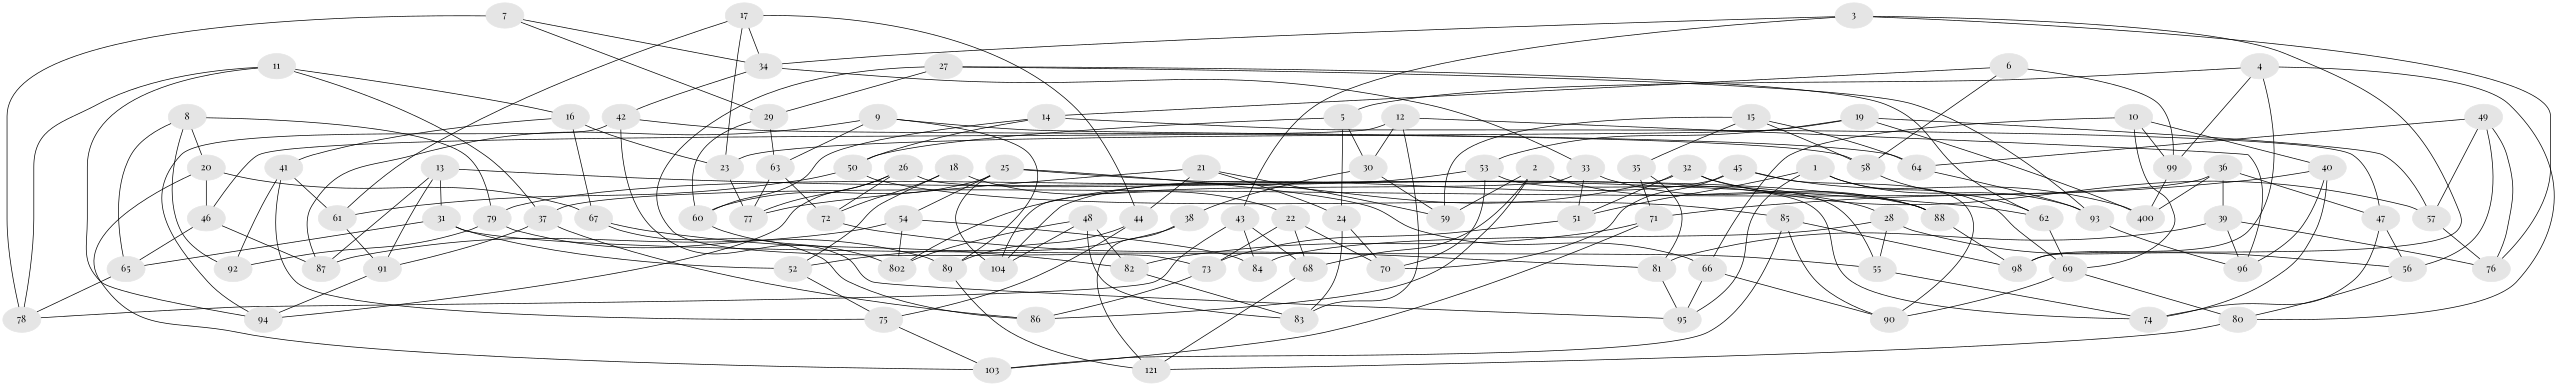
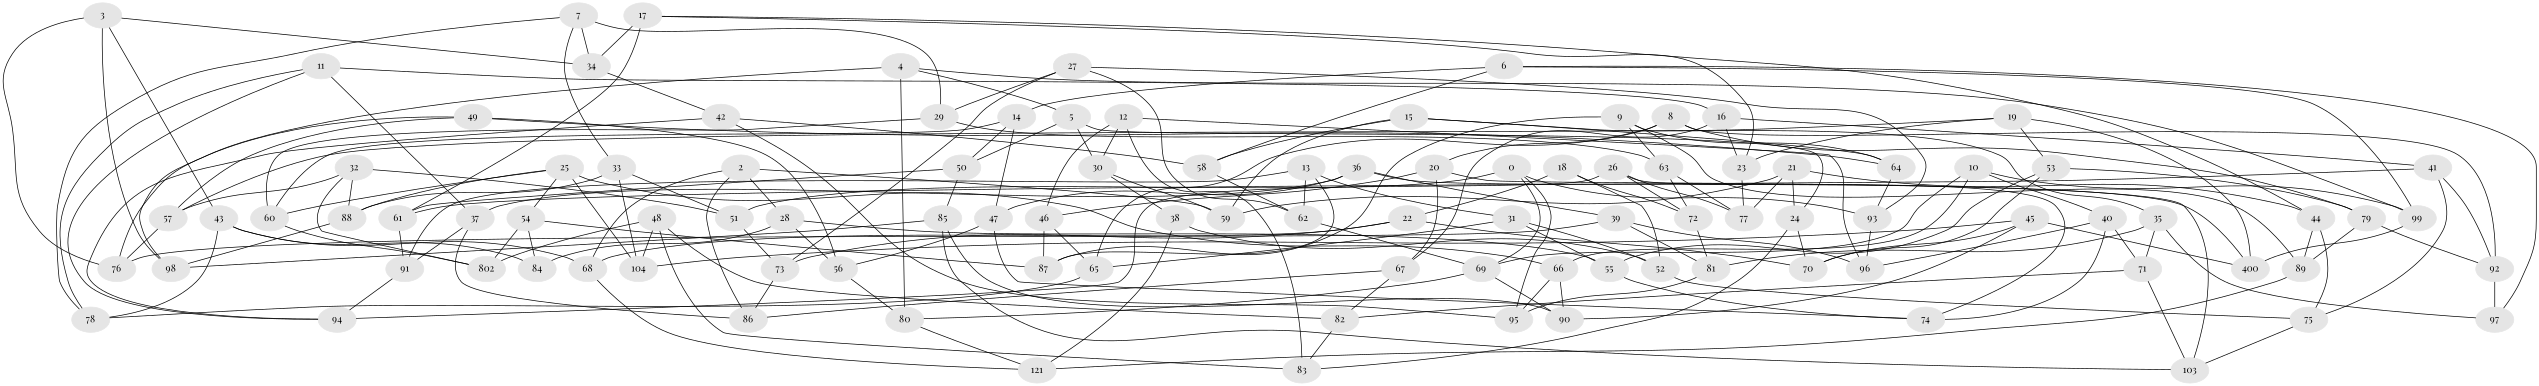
(1183, 80) -> (572, 96)
(1815, 168) -> (1512, 168)
none -> (2495, 320)
